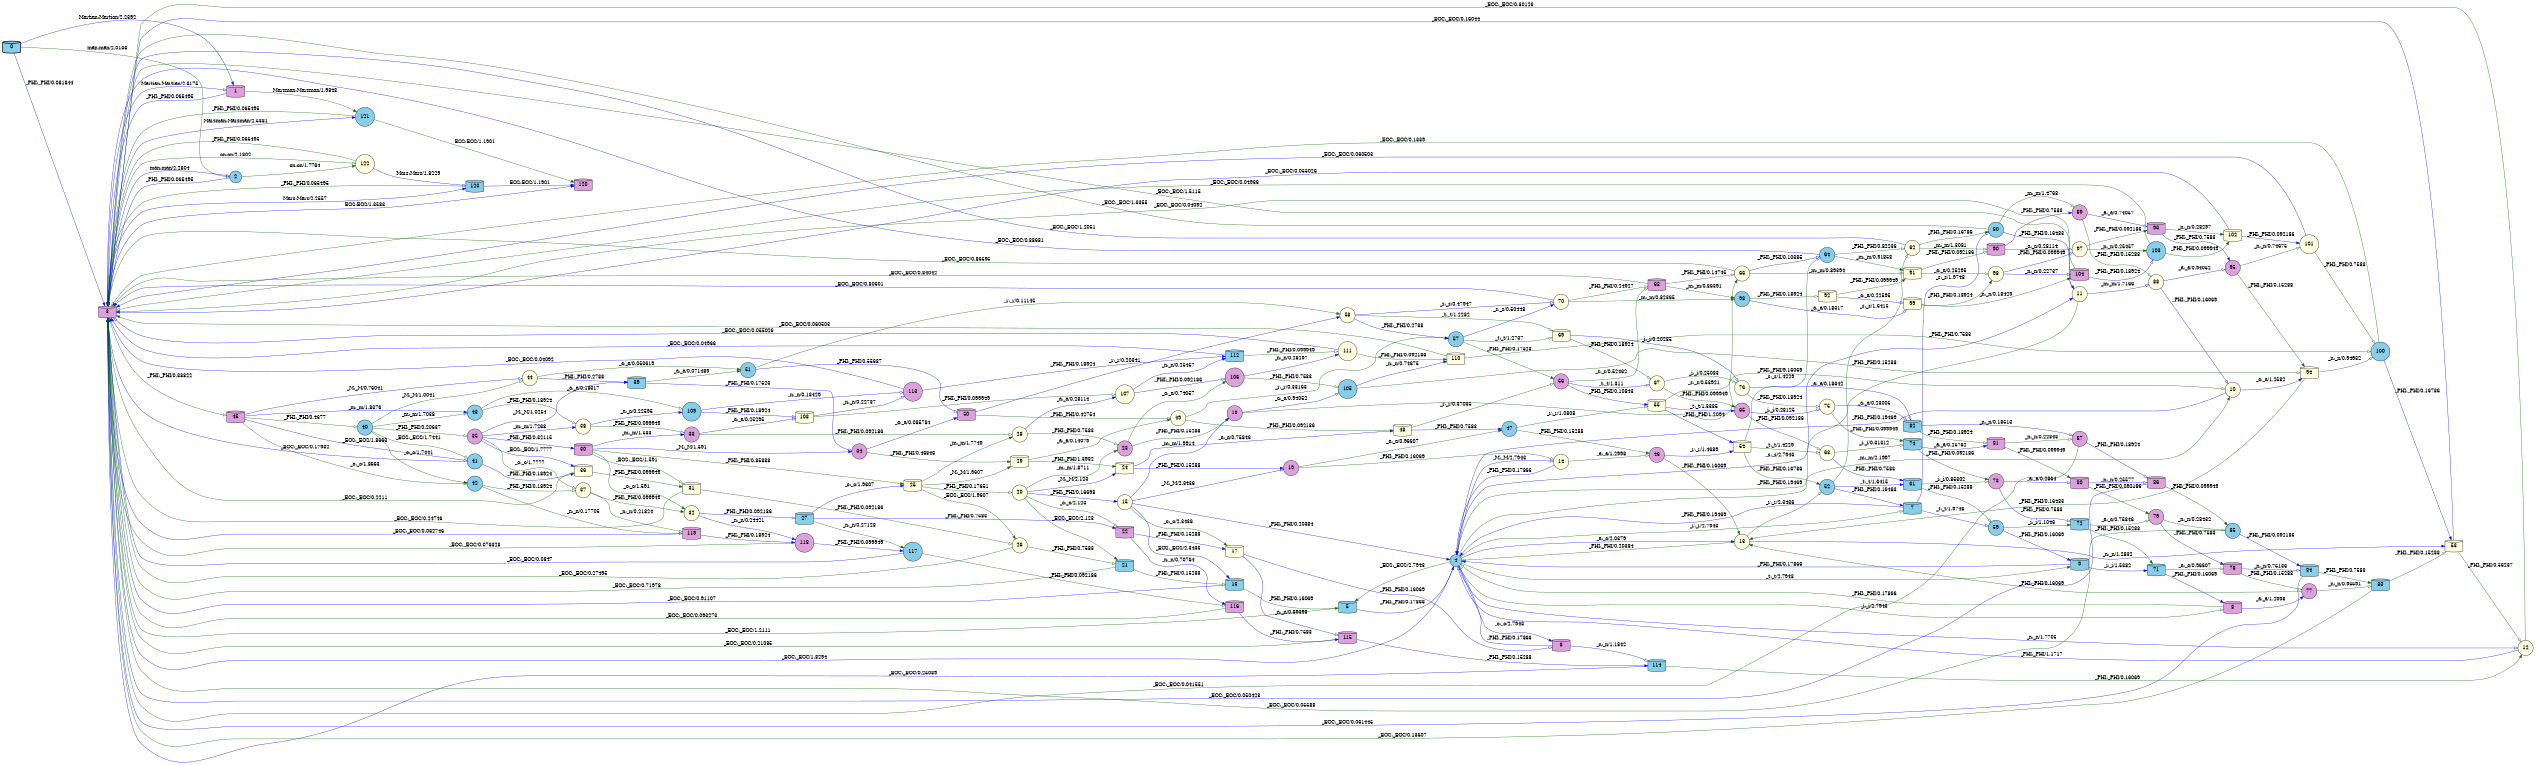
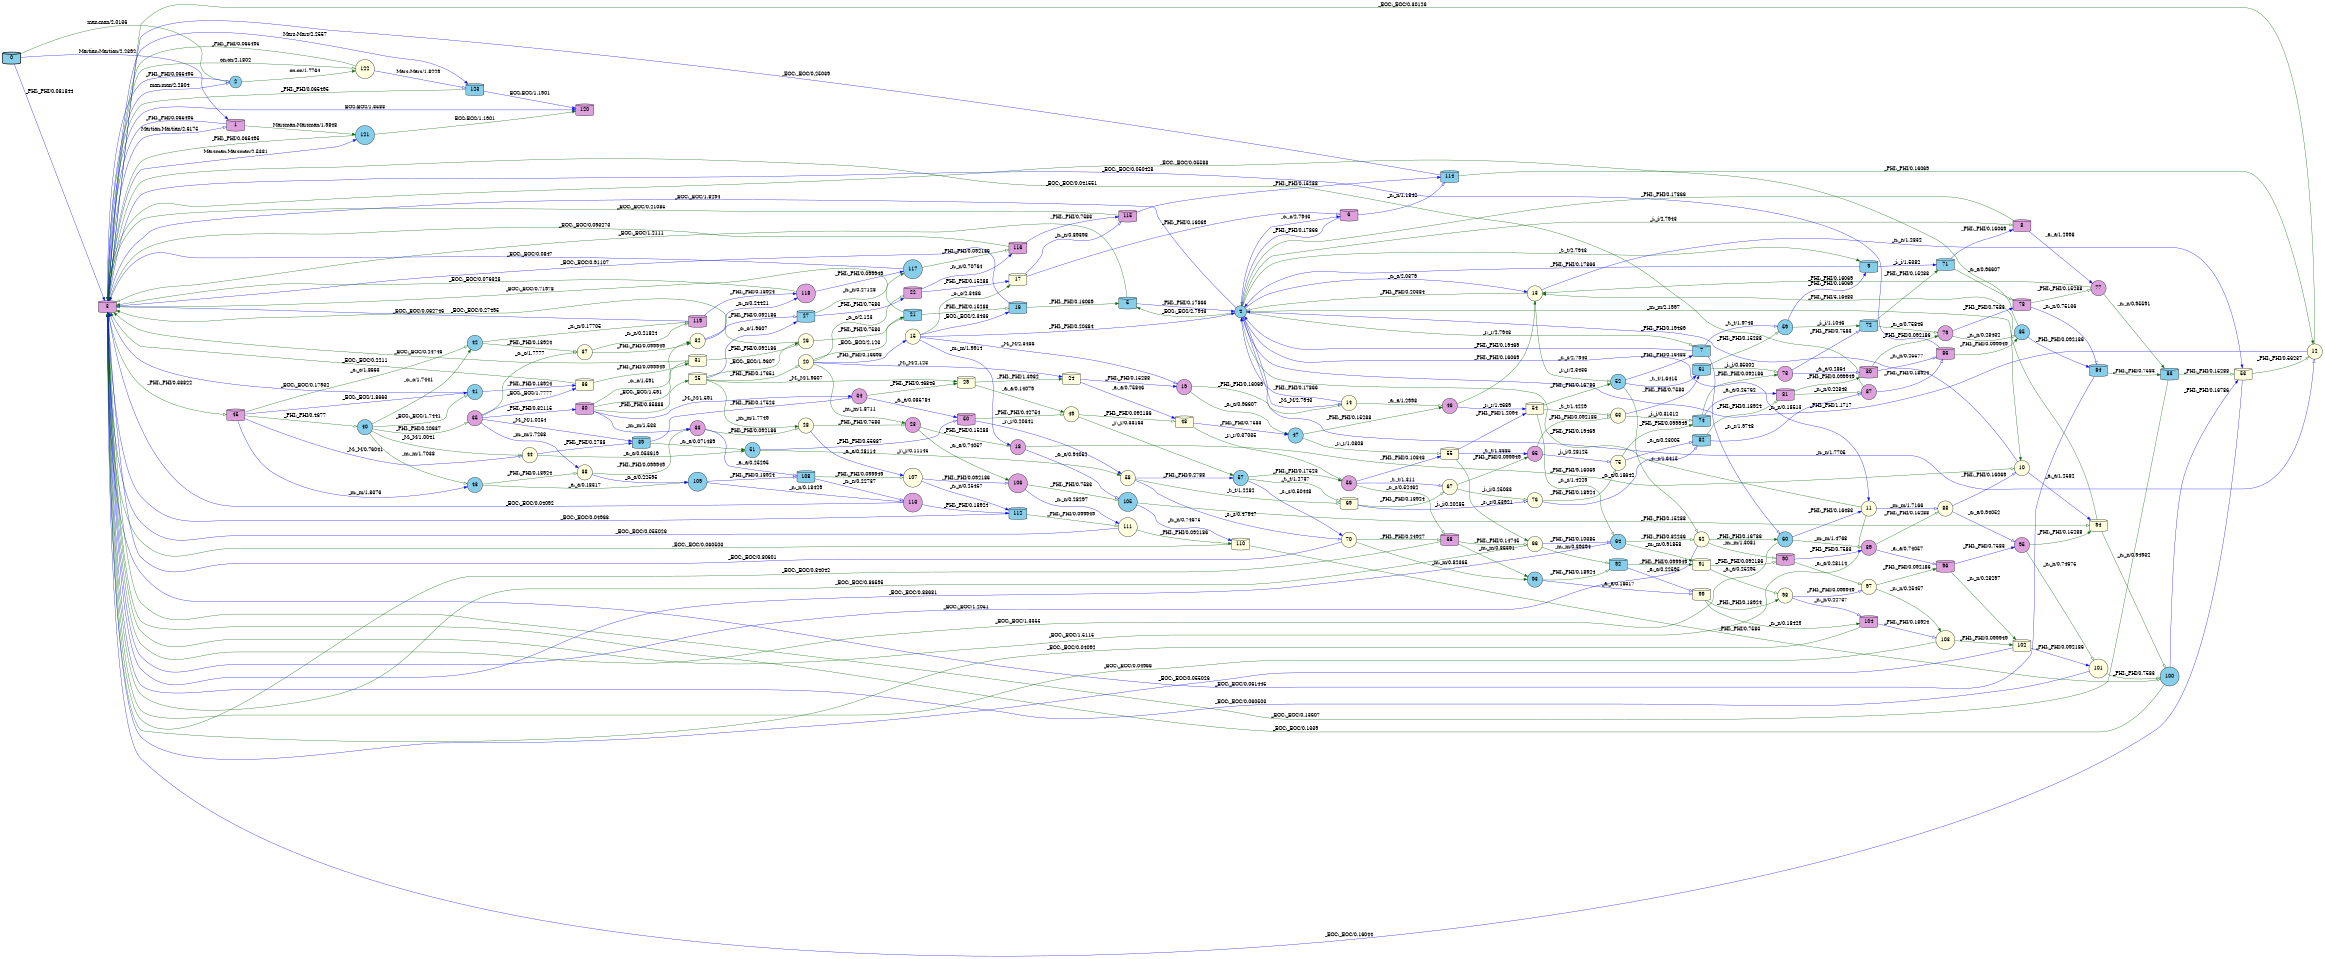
(2156, 251) -> (1945, 640)
(1825, 273) -> (1574, 556)
(1827, 296) -> (1618, 565)
(804, 417) -> (806, 477)
(353, 445) -> (354, 404)
(854, 493) -> (739, 337)
(2042, 502) -> (1831, 298)
(2342, 589) -> (2133, 330)
